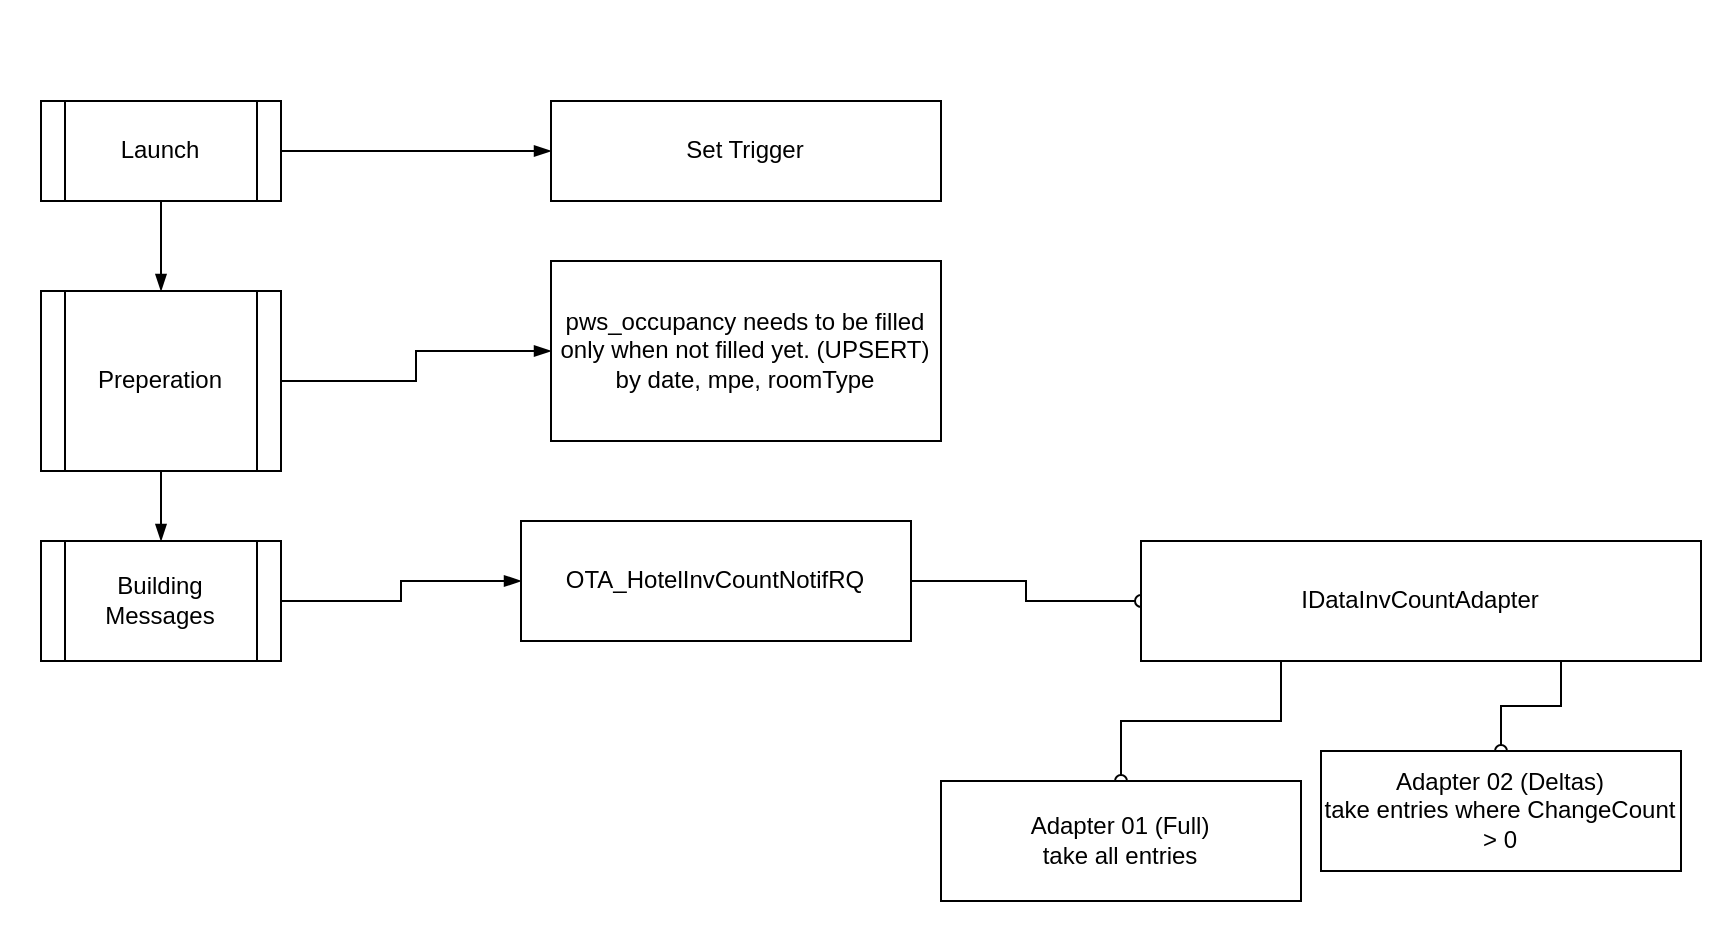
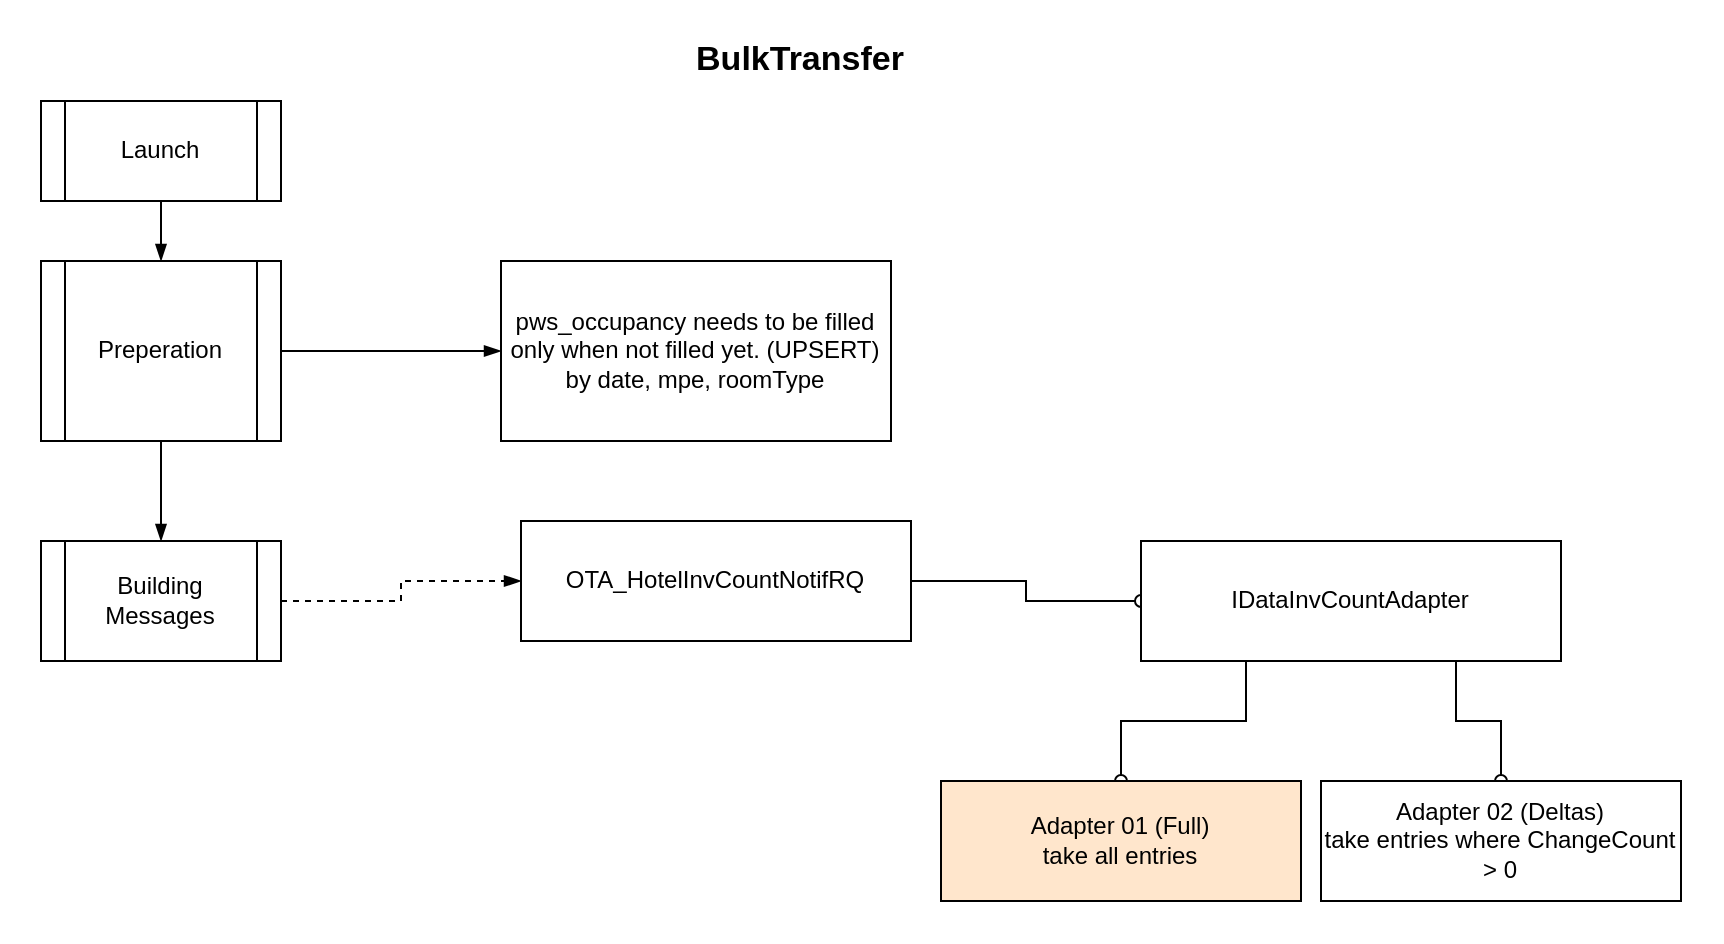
none -> (801, 61)
(407, 151) -> none
(746, 151) -> none
(746, 351) -> (696, 351)
(161, 381) -> (161, 351)
(401, 599) -> (401, 599)
(1421, 601) -> (1351, 601)
(1501, 811) -> (1501, 841)
(1121, 841) -> (1121, 841)
